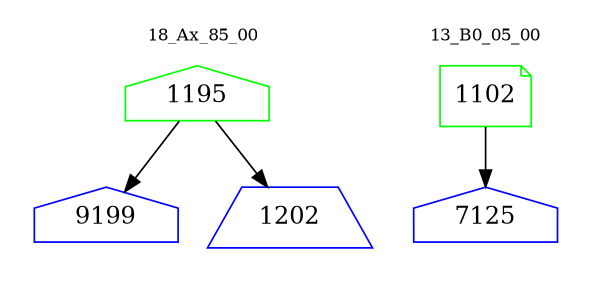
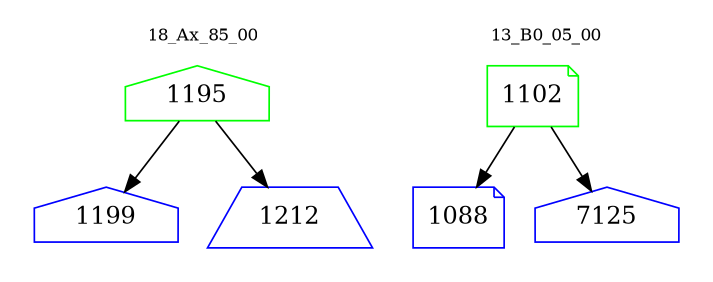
(106, 218) -> (106, 218)
(290, 218) -> (290, 218)
none -> (459, 218)
